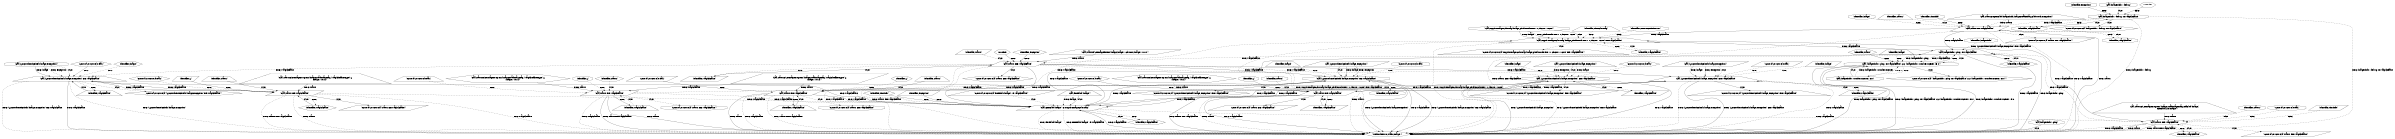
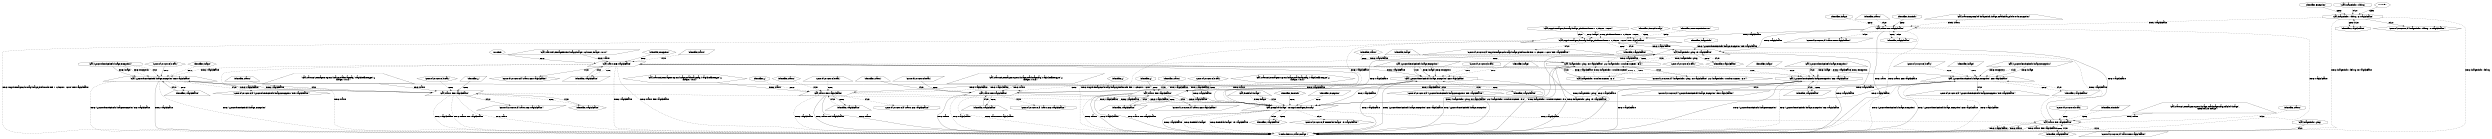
(1596, 29) -> (1650, 29)
(1001, 93) -> (1332, 122)
(1032, 100) -> (1310, 115)
